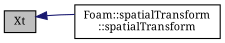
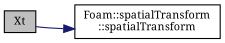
(61, 15) -> (50, 28)
